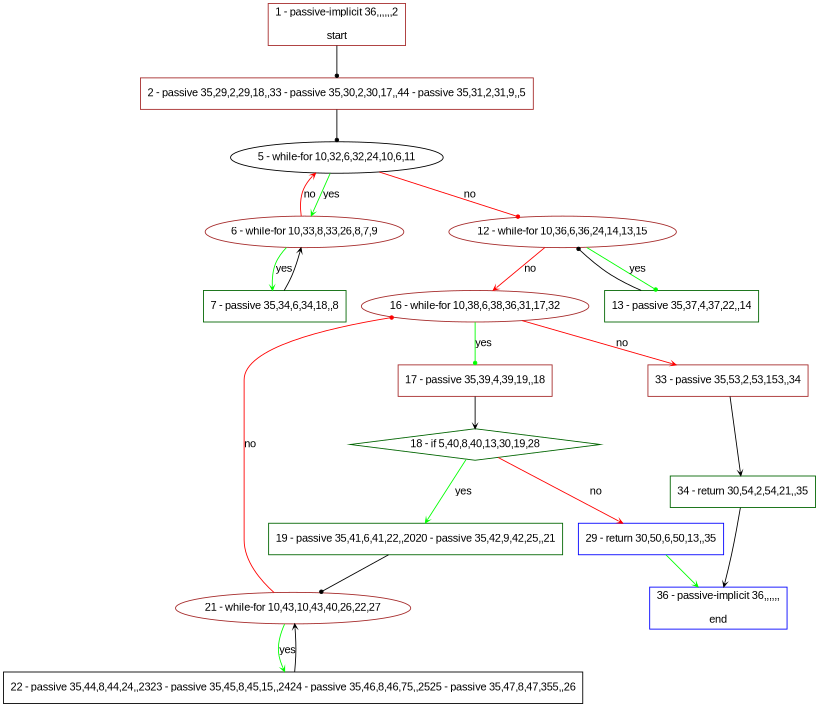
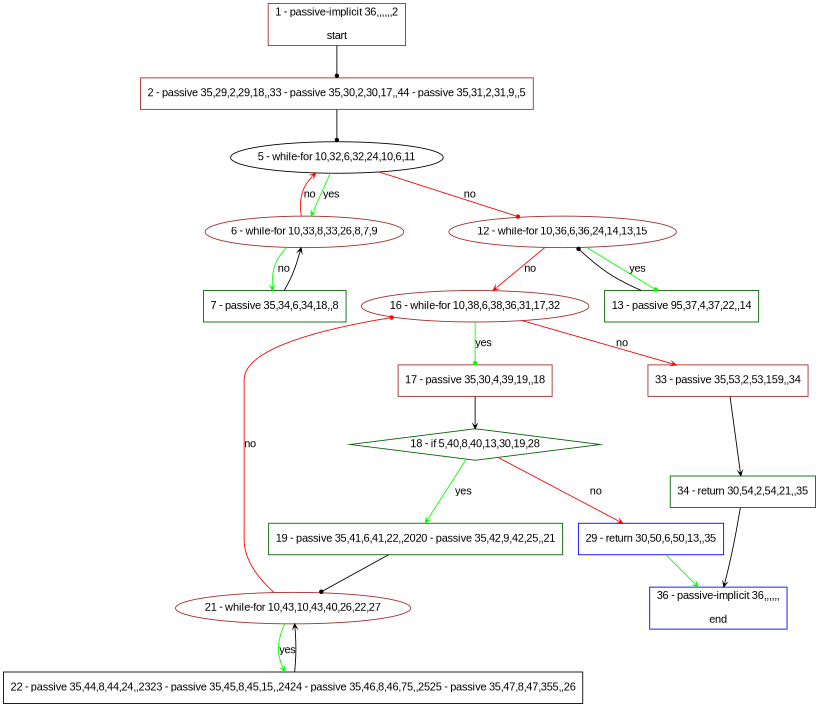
(284, 269) -> (284, 269)
(682, 306) -> (682, 306)
(475, 381) -> (475, 381)
(728, 381) -> (728, 381)
